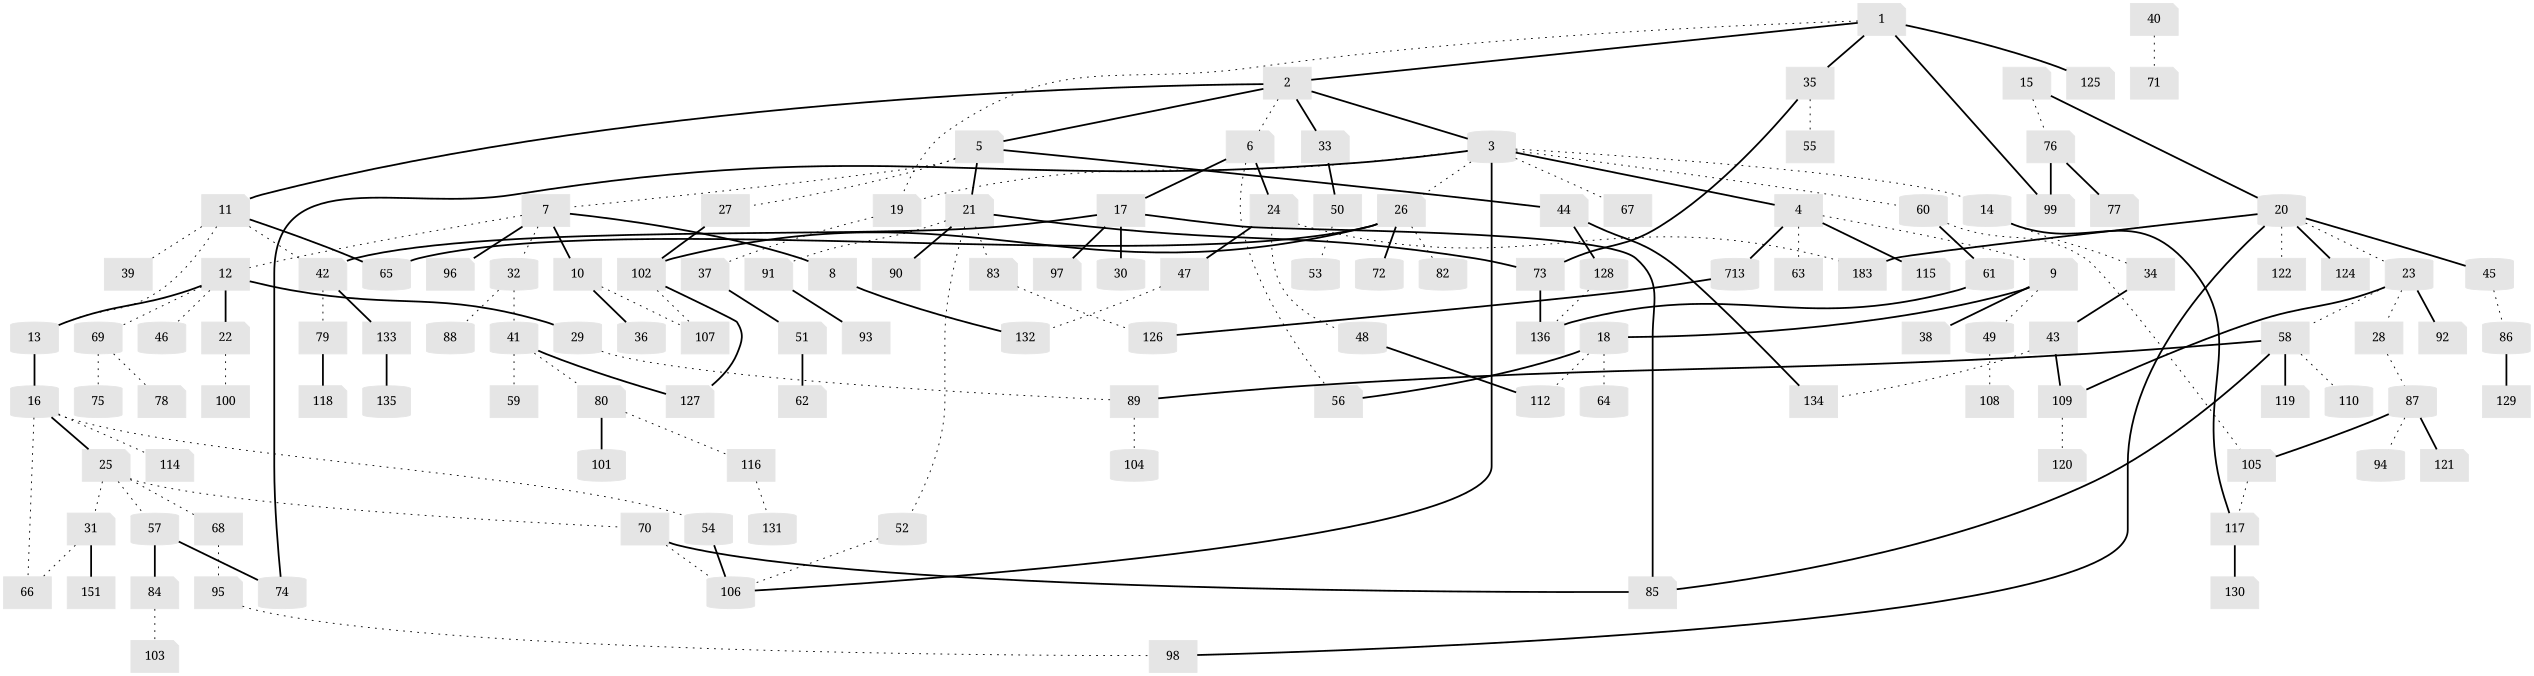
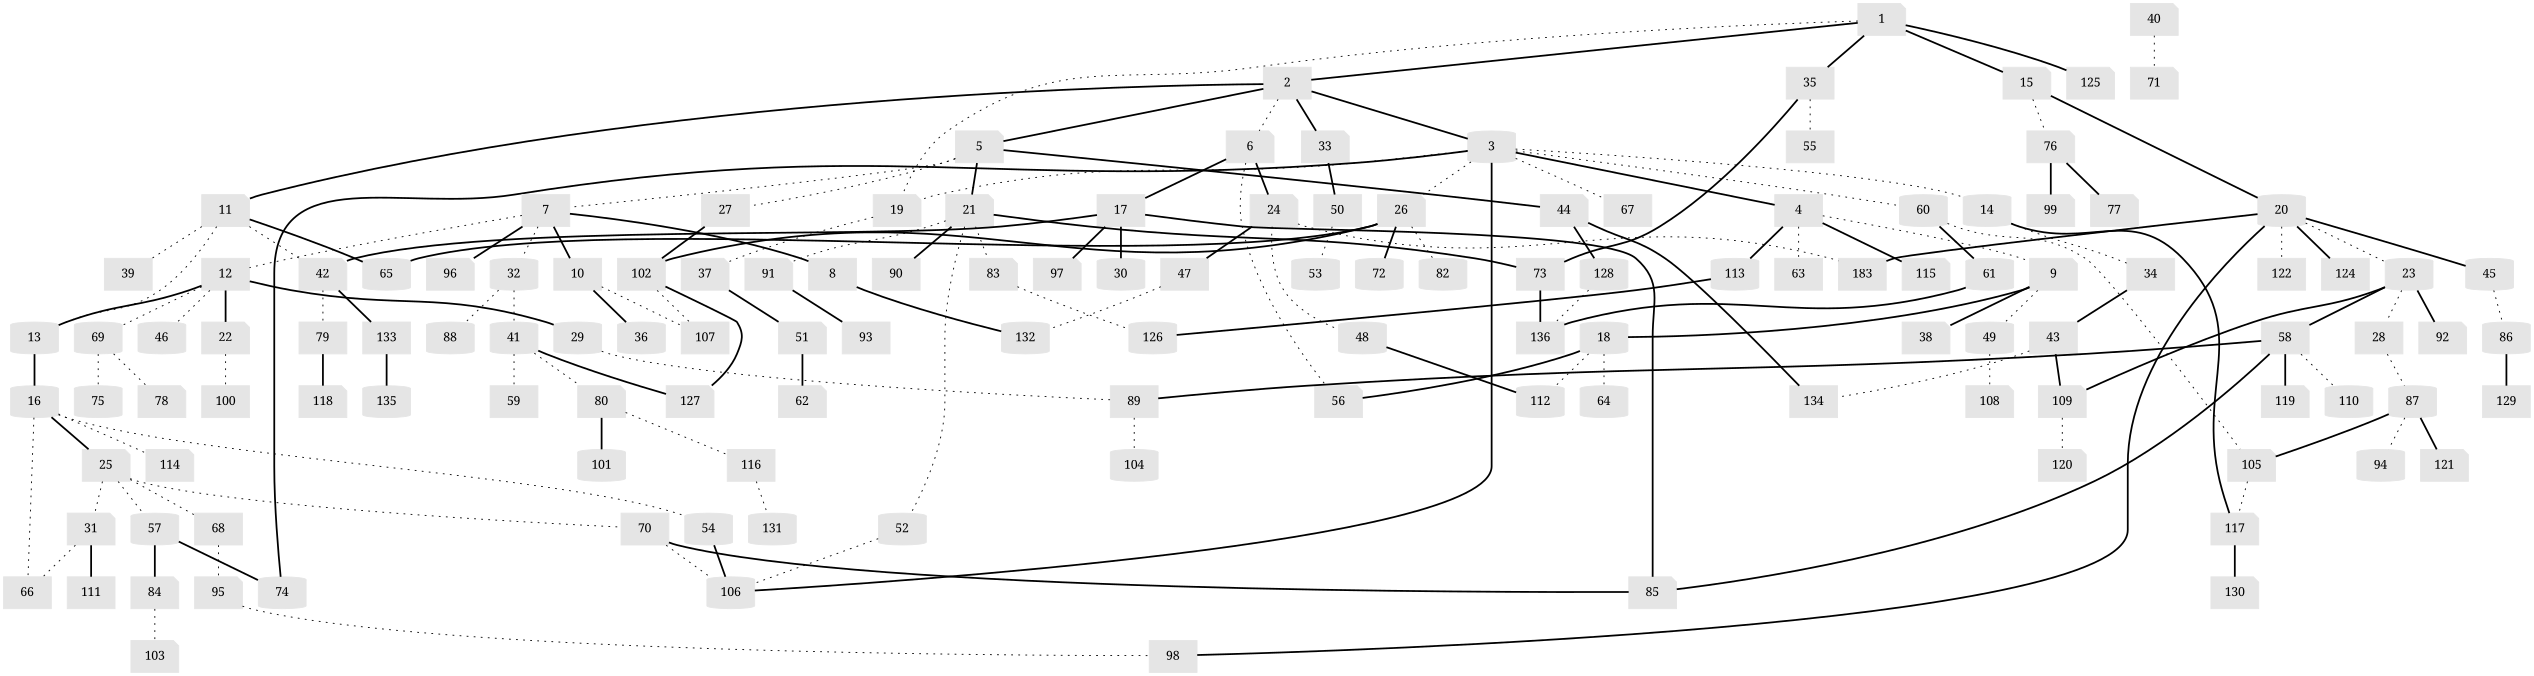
(1966, 115) -> (1954, 51)
(1735, 274) -> (1735, 274)
(2347, 306) -> (2347, 306)
(91, 593) -> (91, 593)
